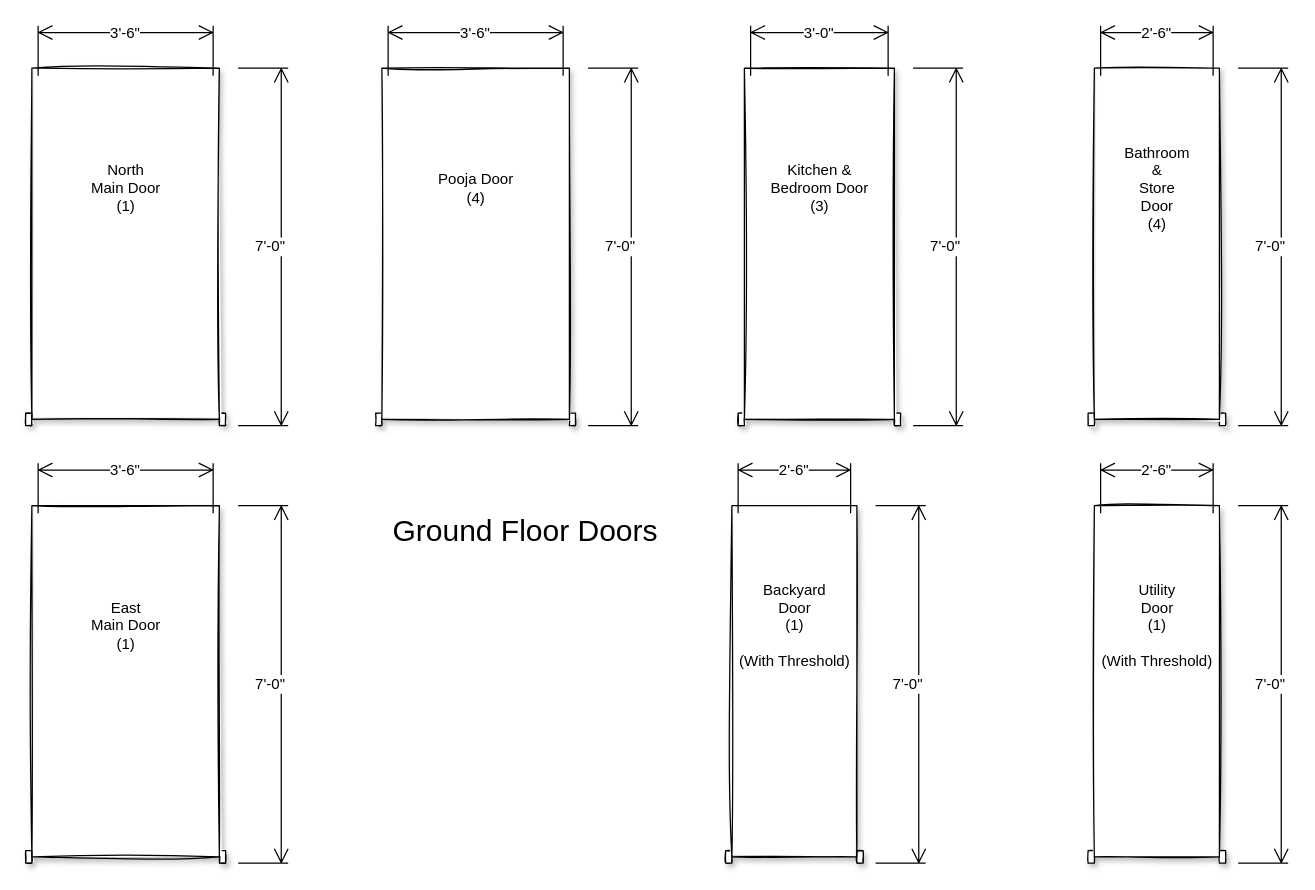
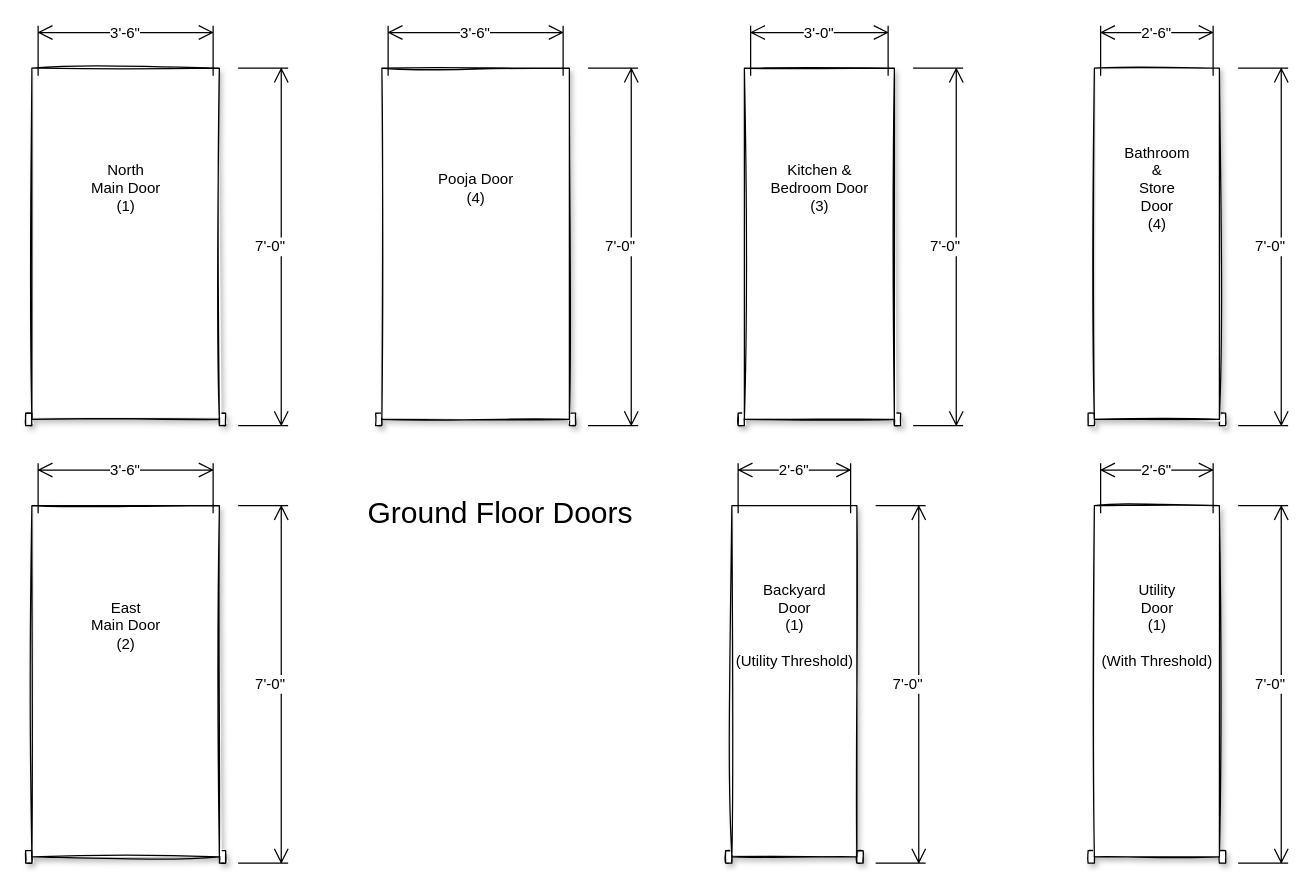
(526, 532) -> (501, 513)
(126, 626) -> (126, 626)
(795, 626) -> (795, 626)
